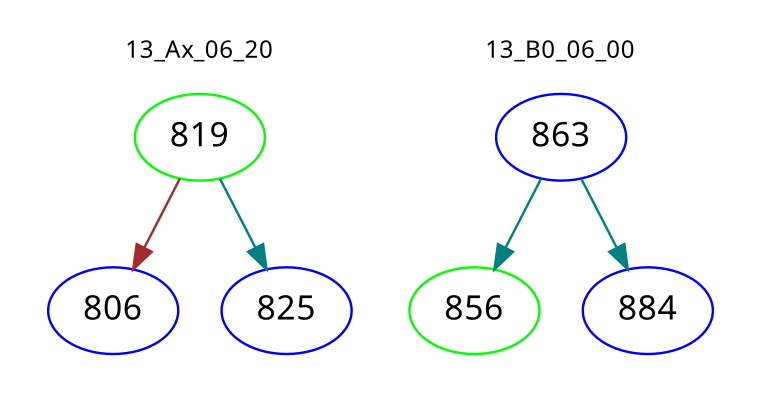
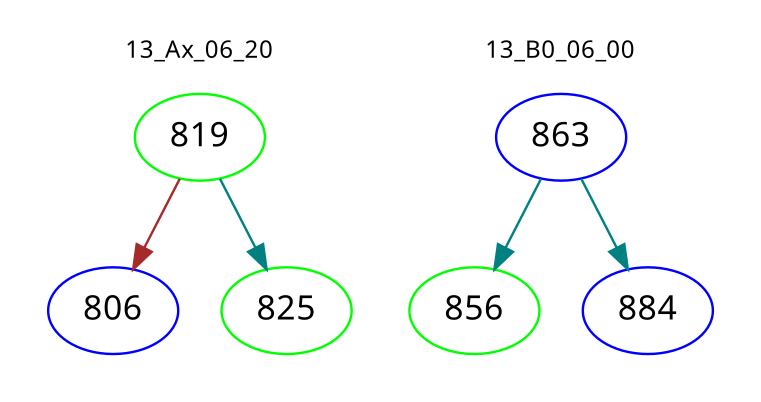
(287, 311) -> (287, 311)
